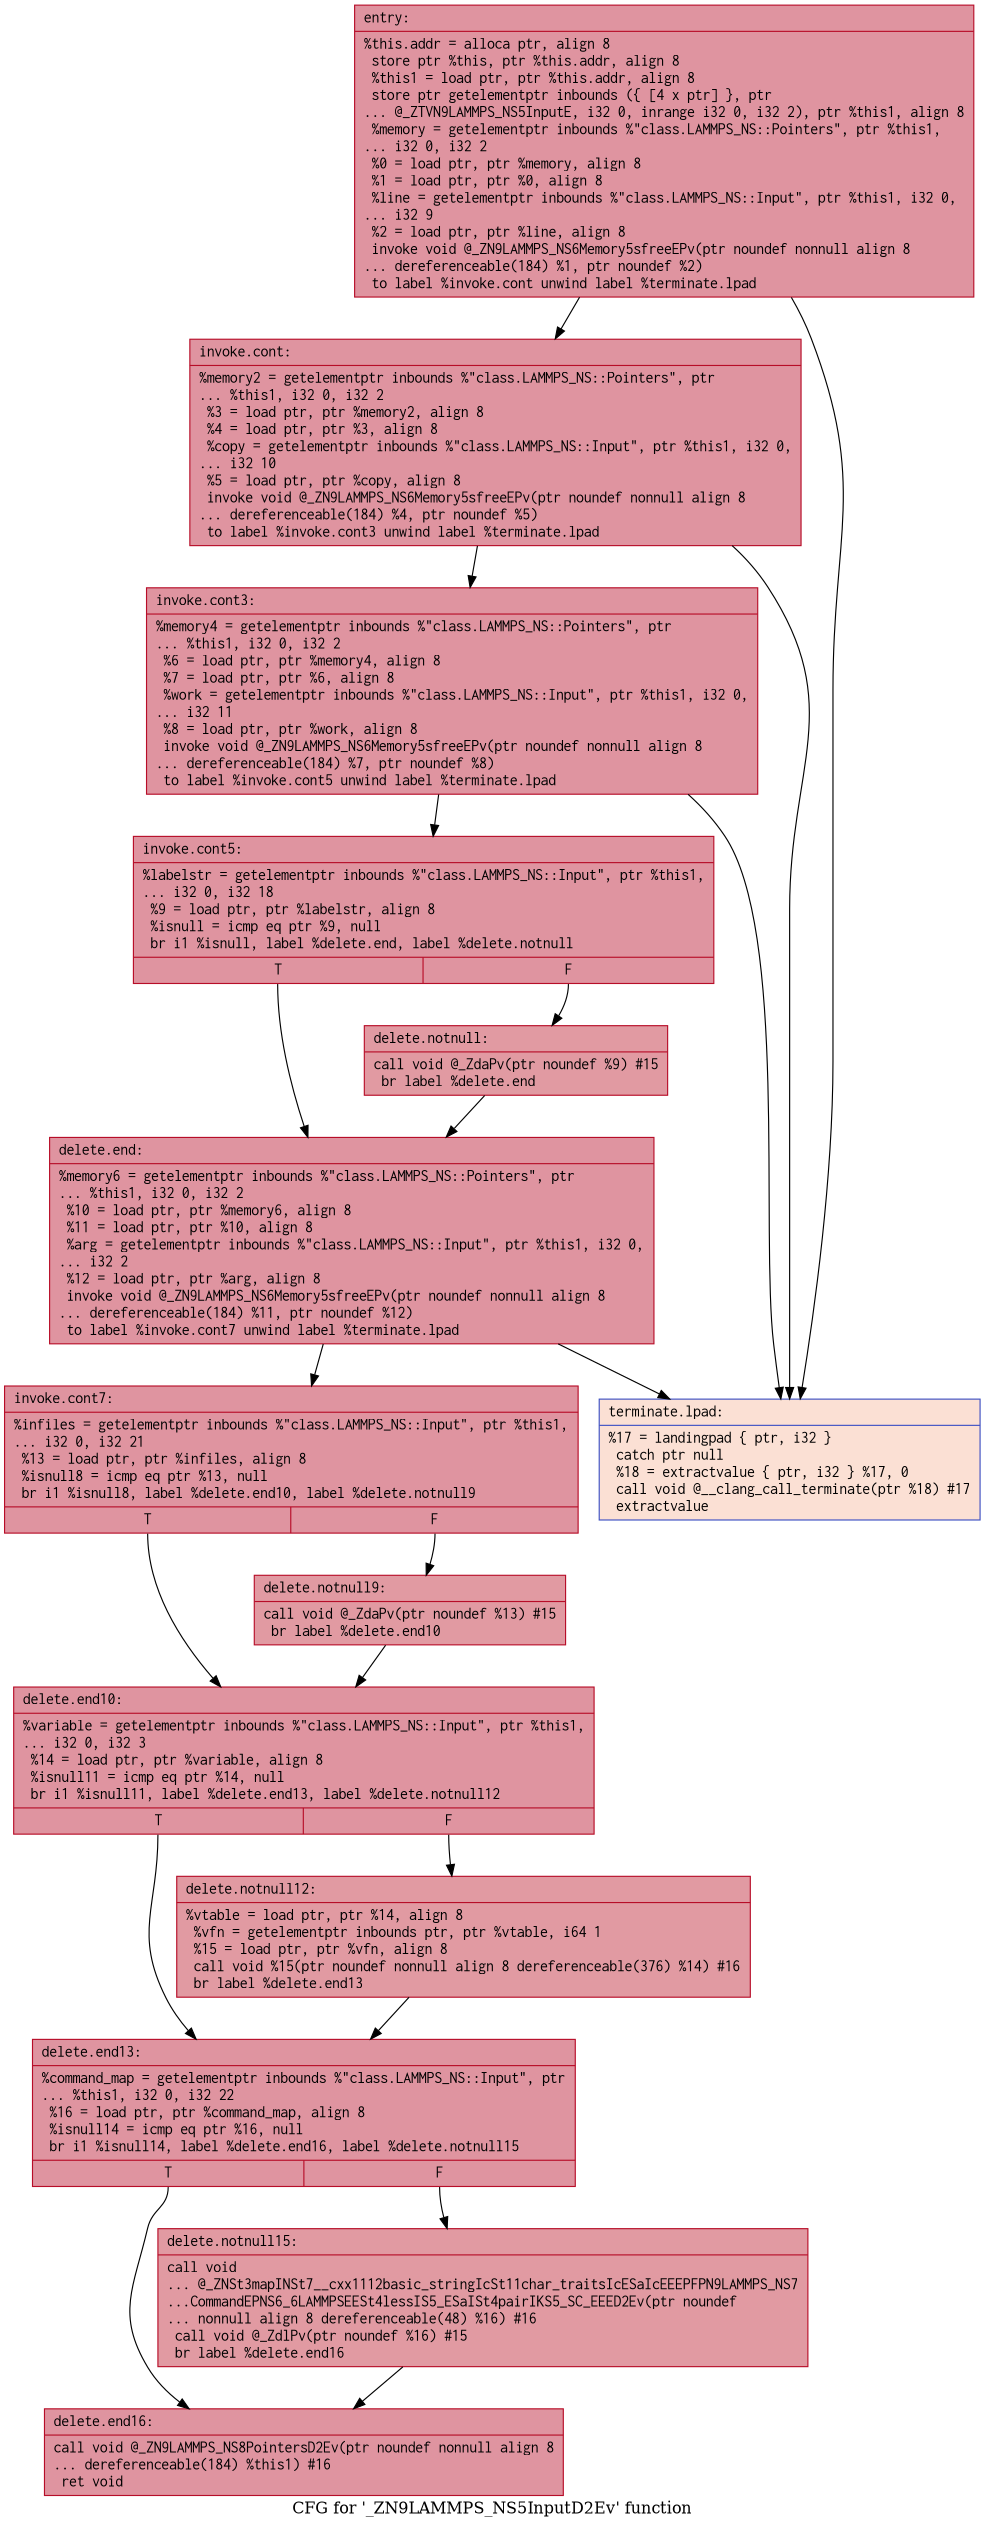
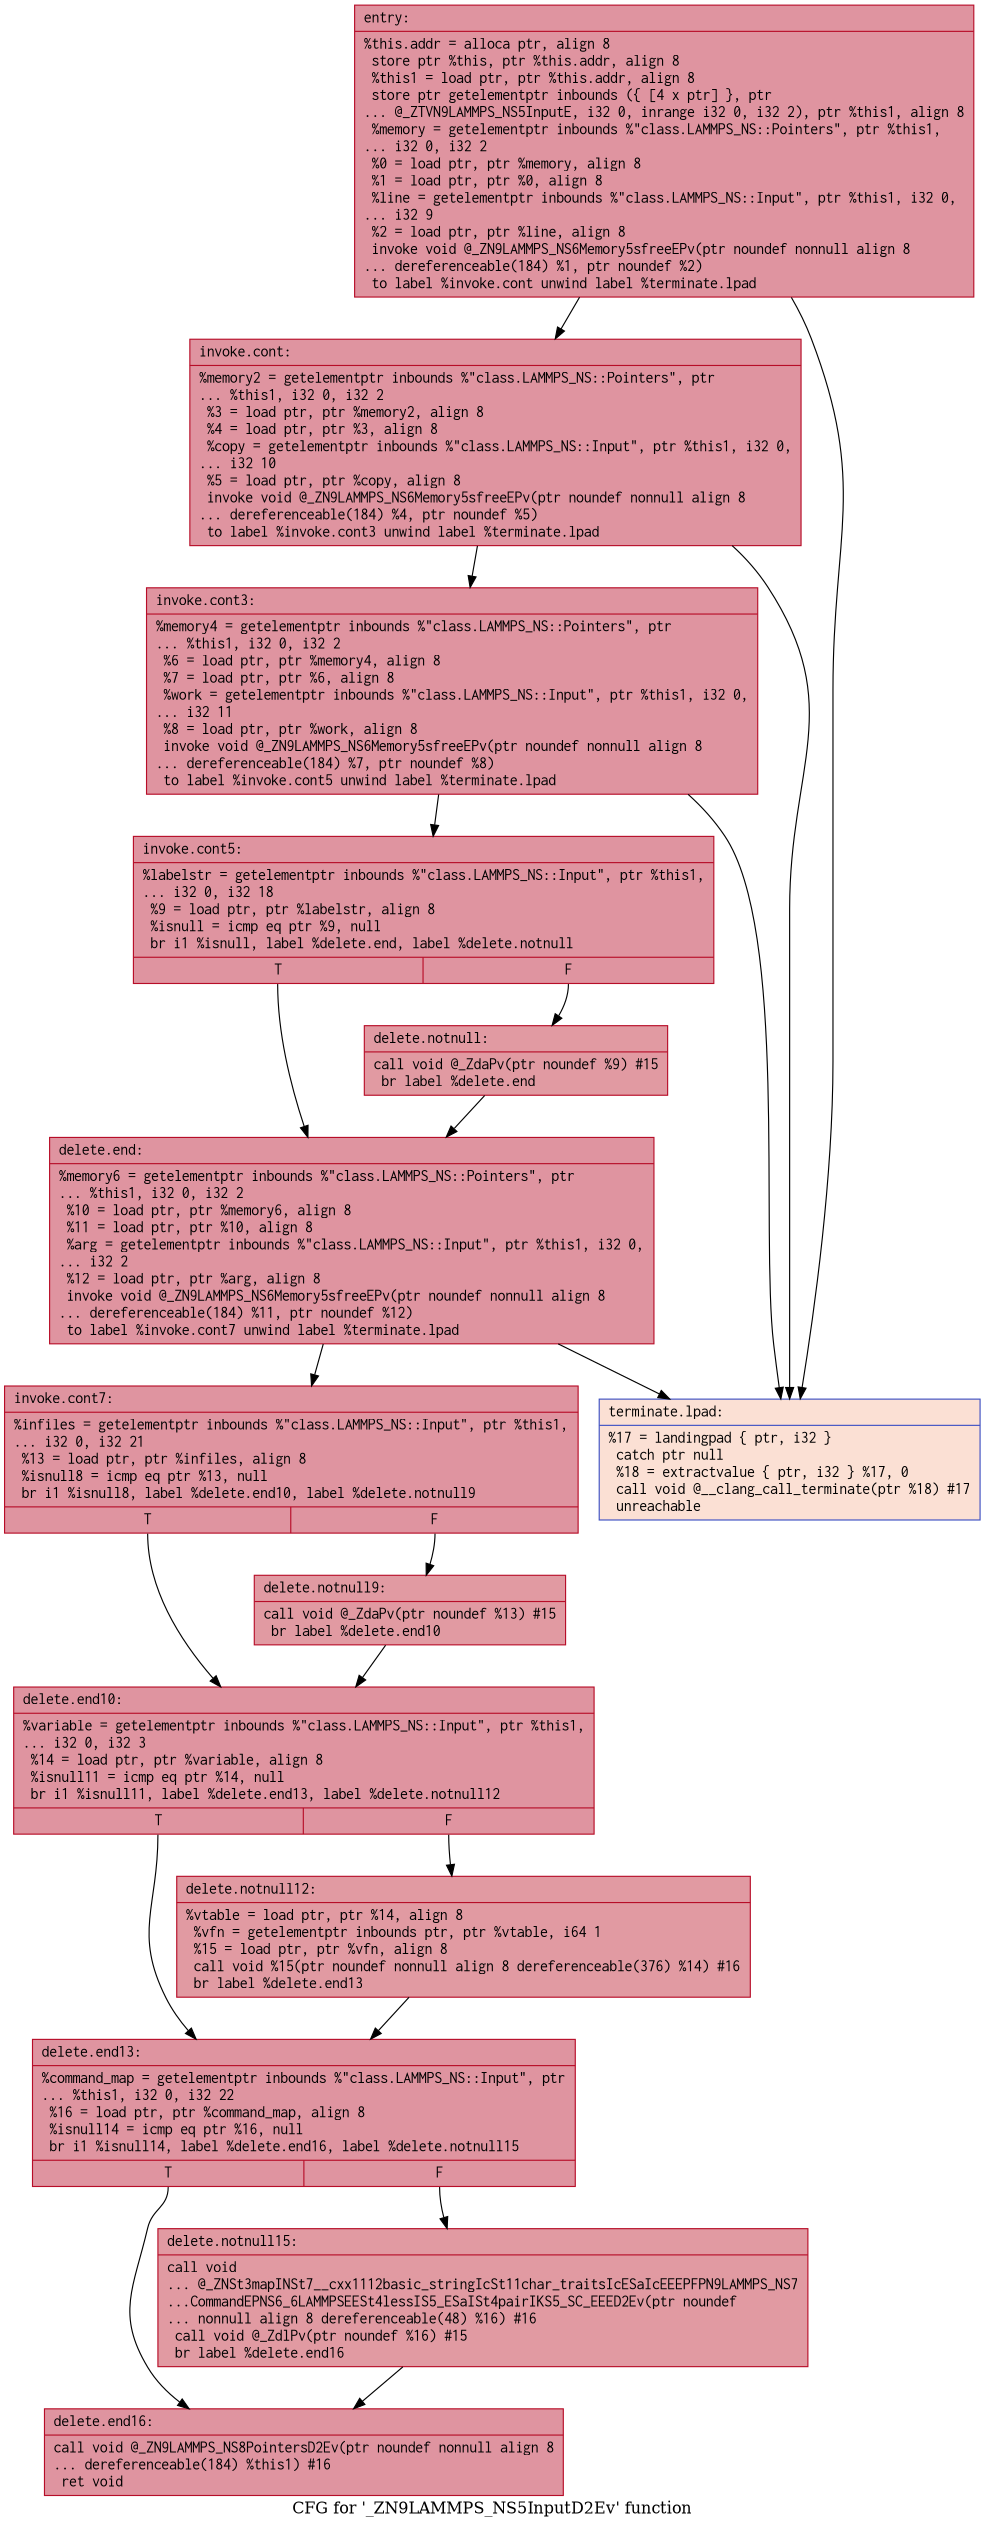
(659, 1506) -> (655, 1506)
